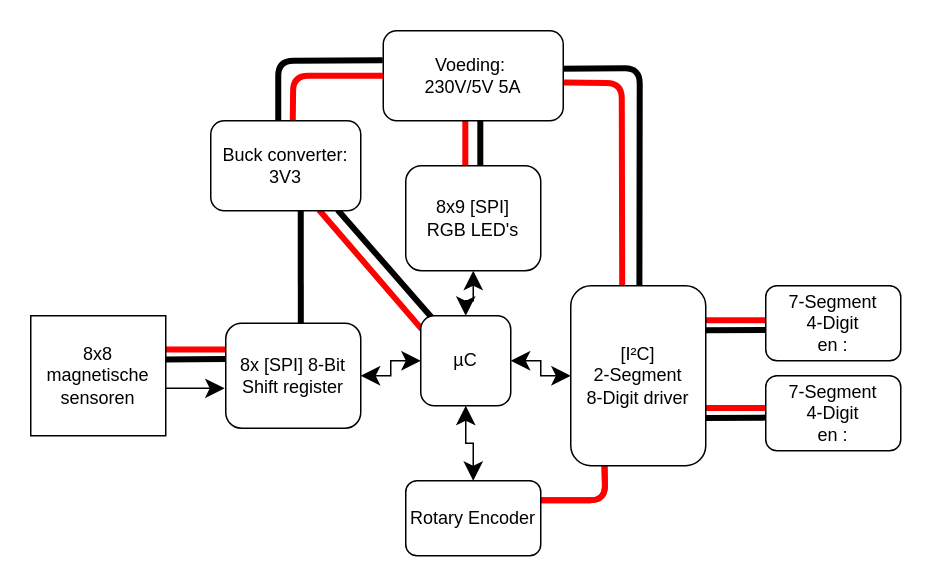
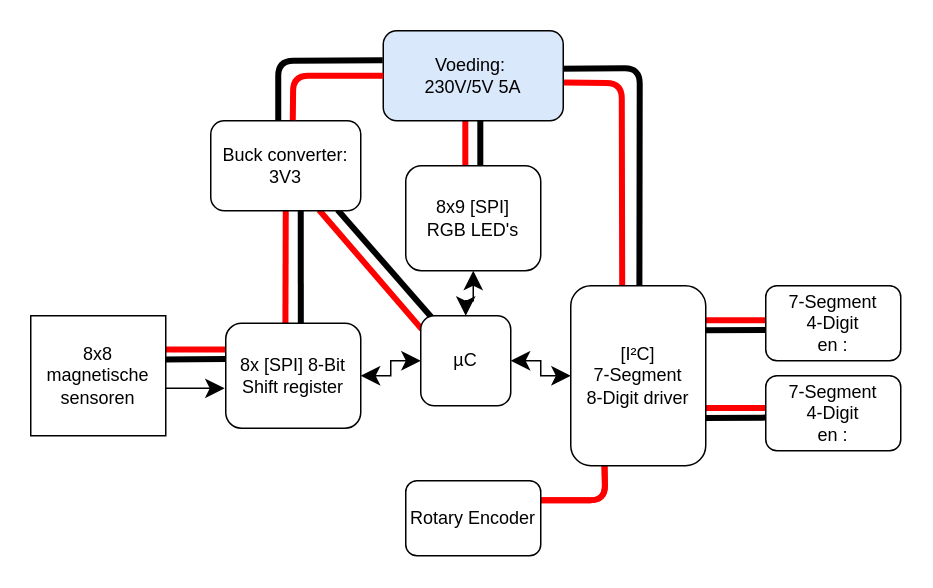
(473, 76) -> (473, 76)
none -> (286, 267)
(638, 376) -> (638, 376)
(470, 443) -> none
